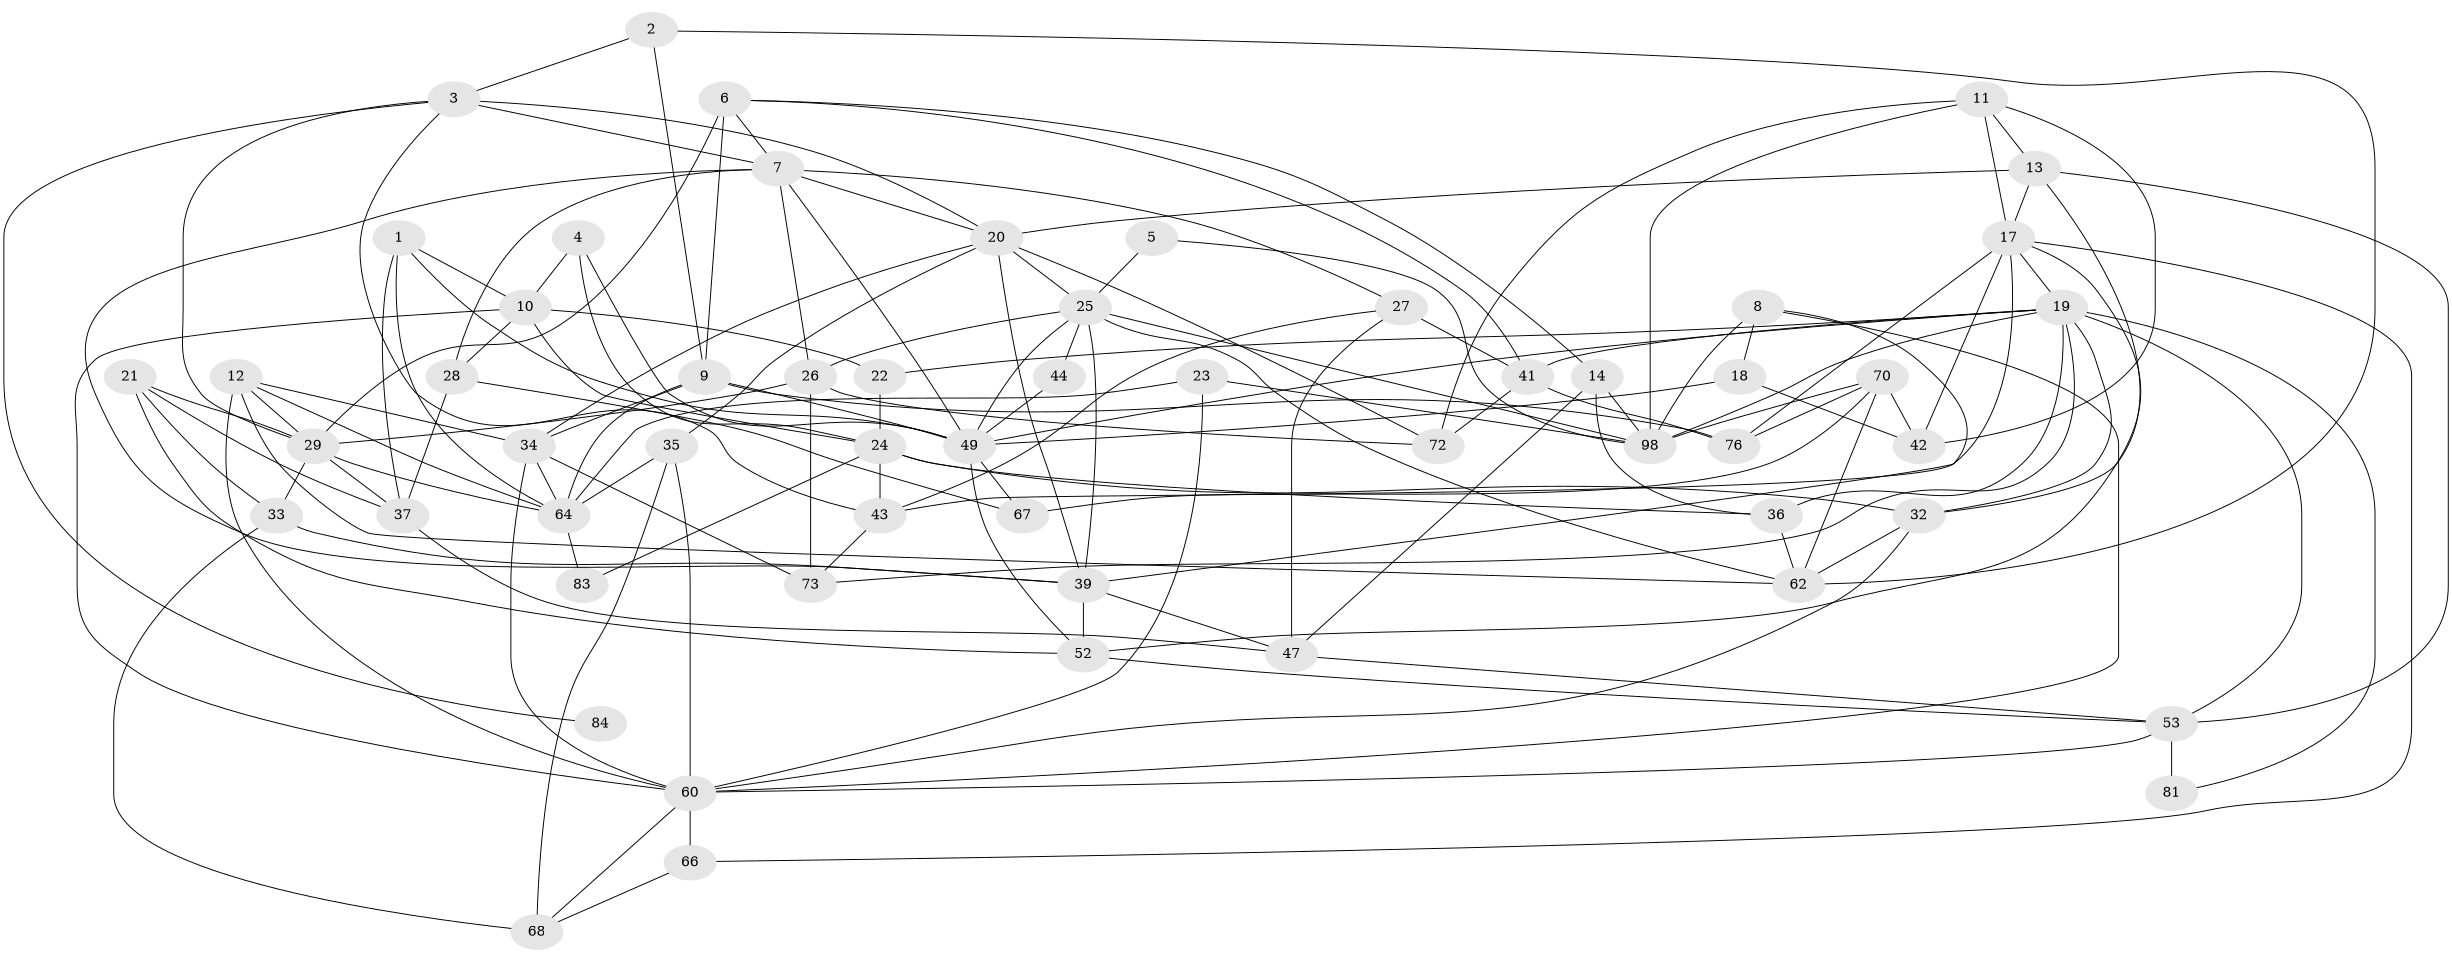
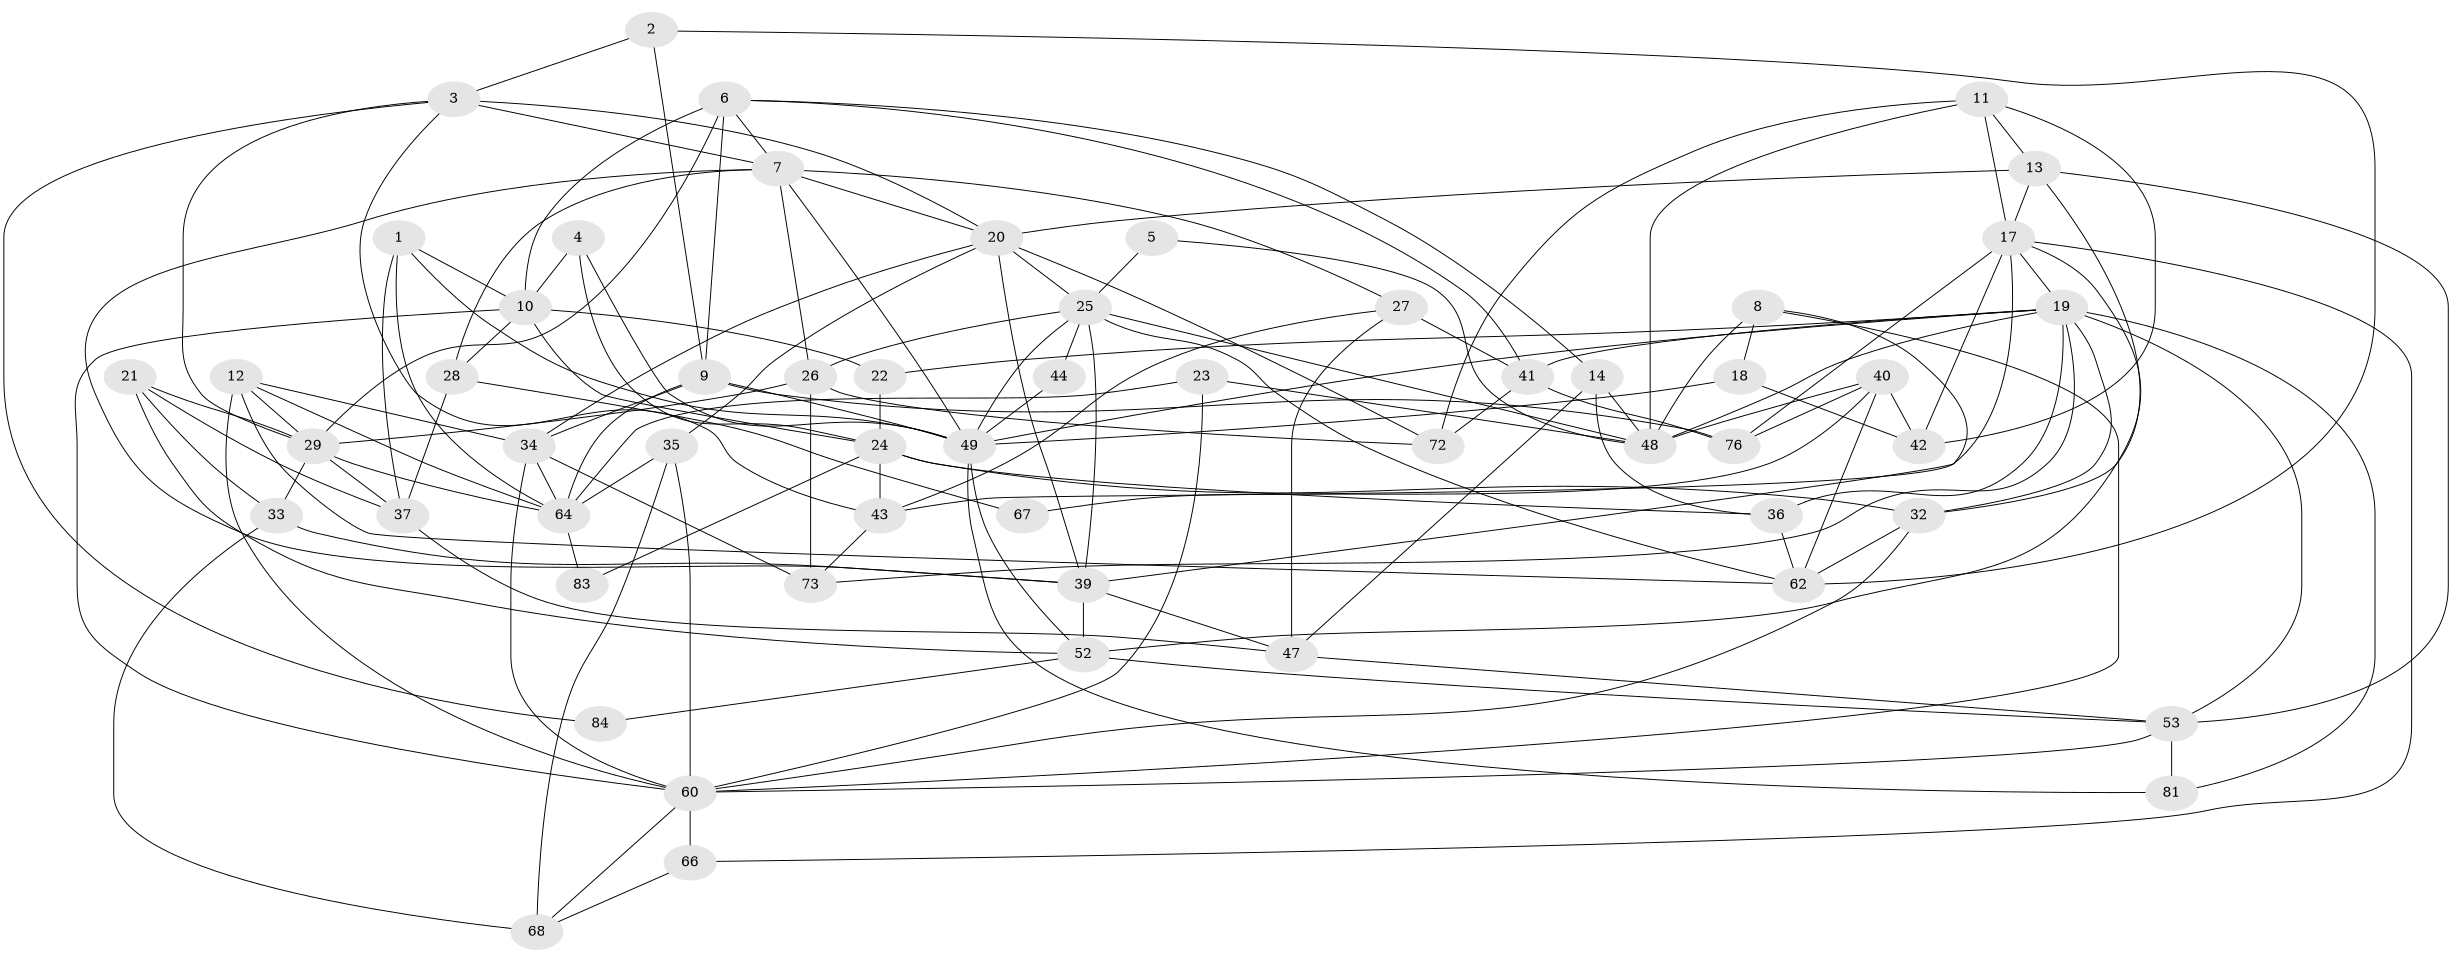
none -> (592, 171)
(1882, 377) -> (1882, 377)
(1650, 446) -> (1650, 446)
(996, 481) -> (1474, 765)
none -> (842, 689)
